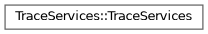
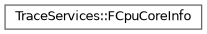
(104, 17) -> (103, 17)
